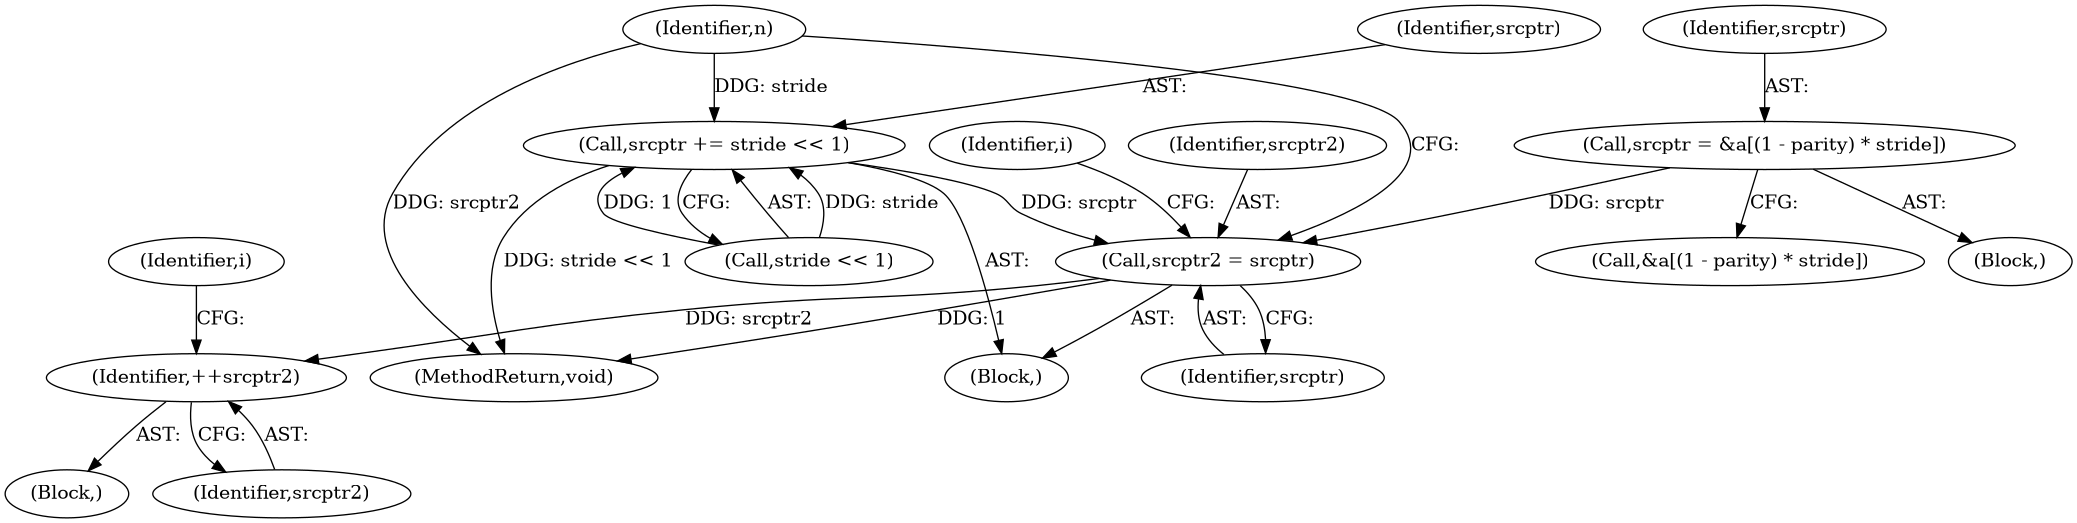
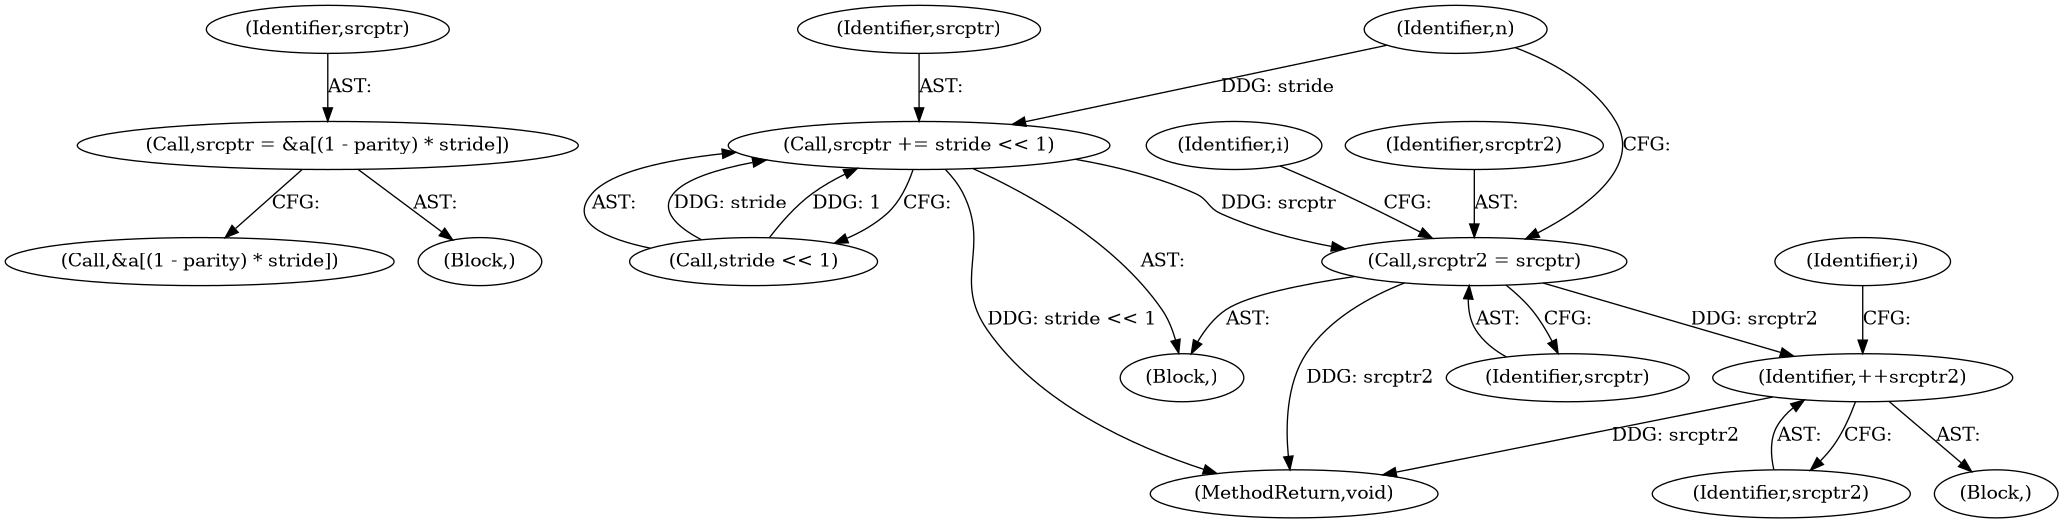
(427, 150) -> (1584, 435)
(1494, 205) -> none
(972, 320) -> (1370, 378)
